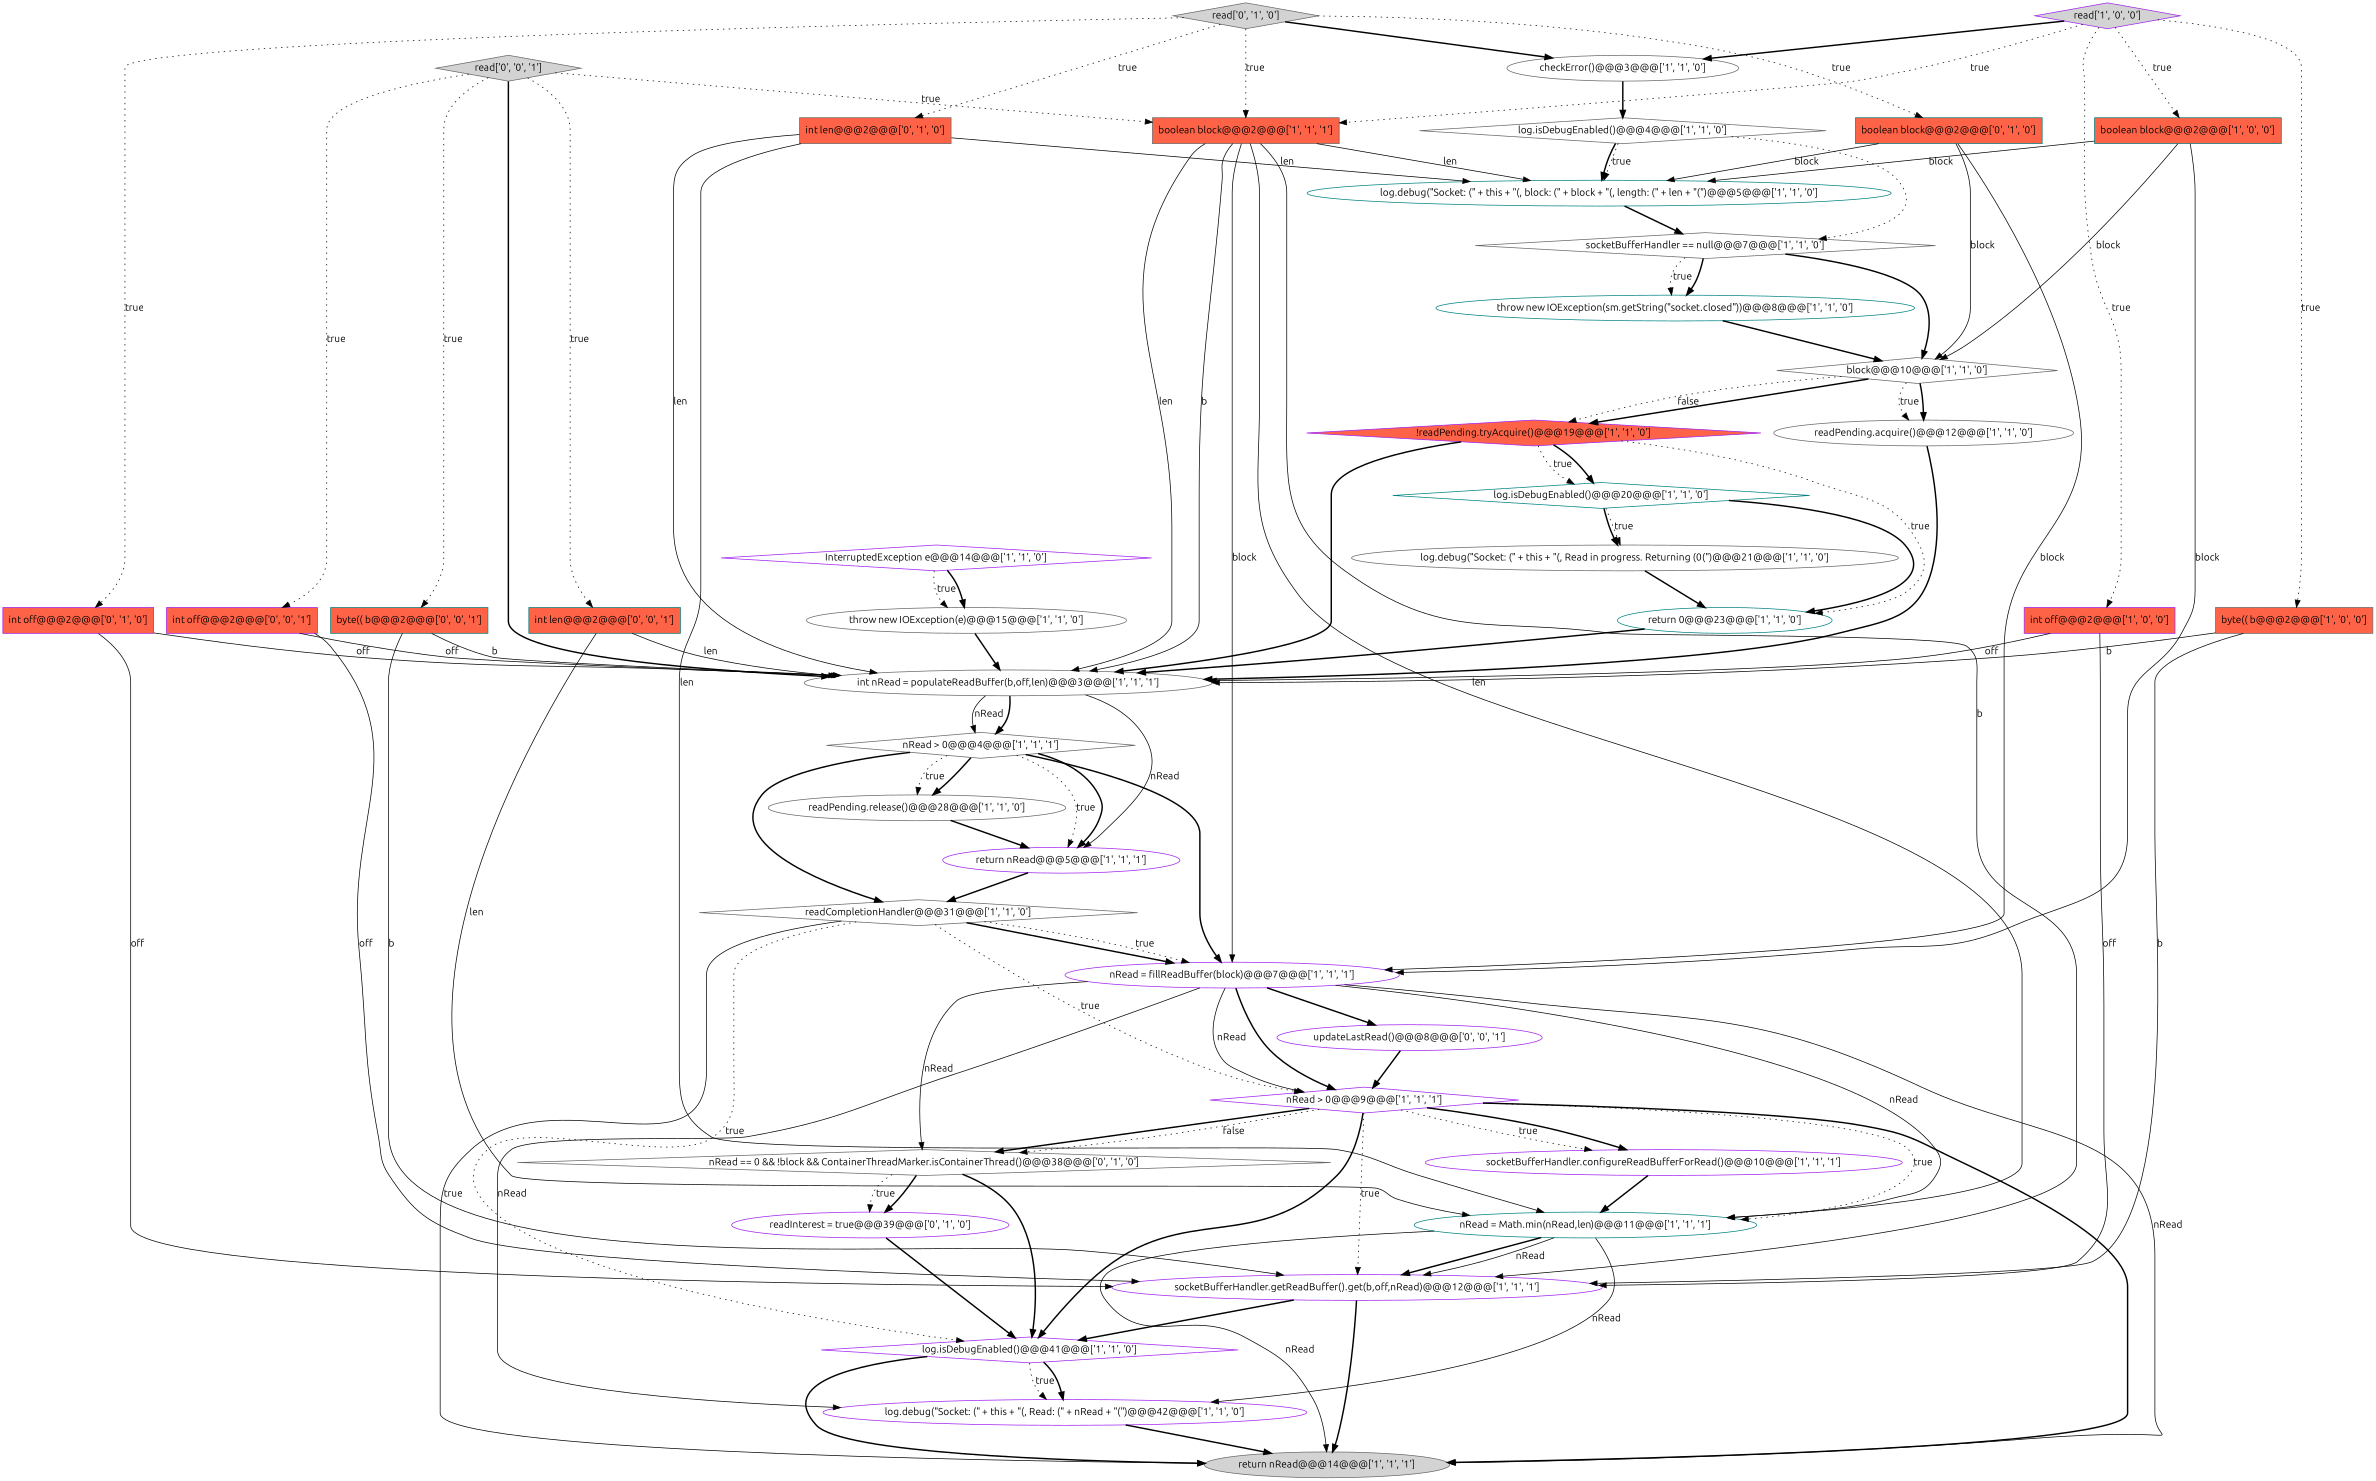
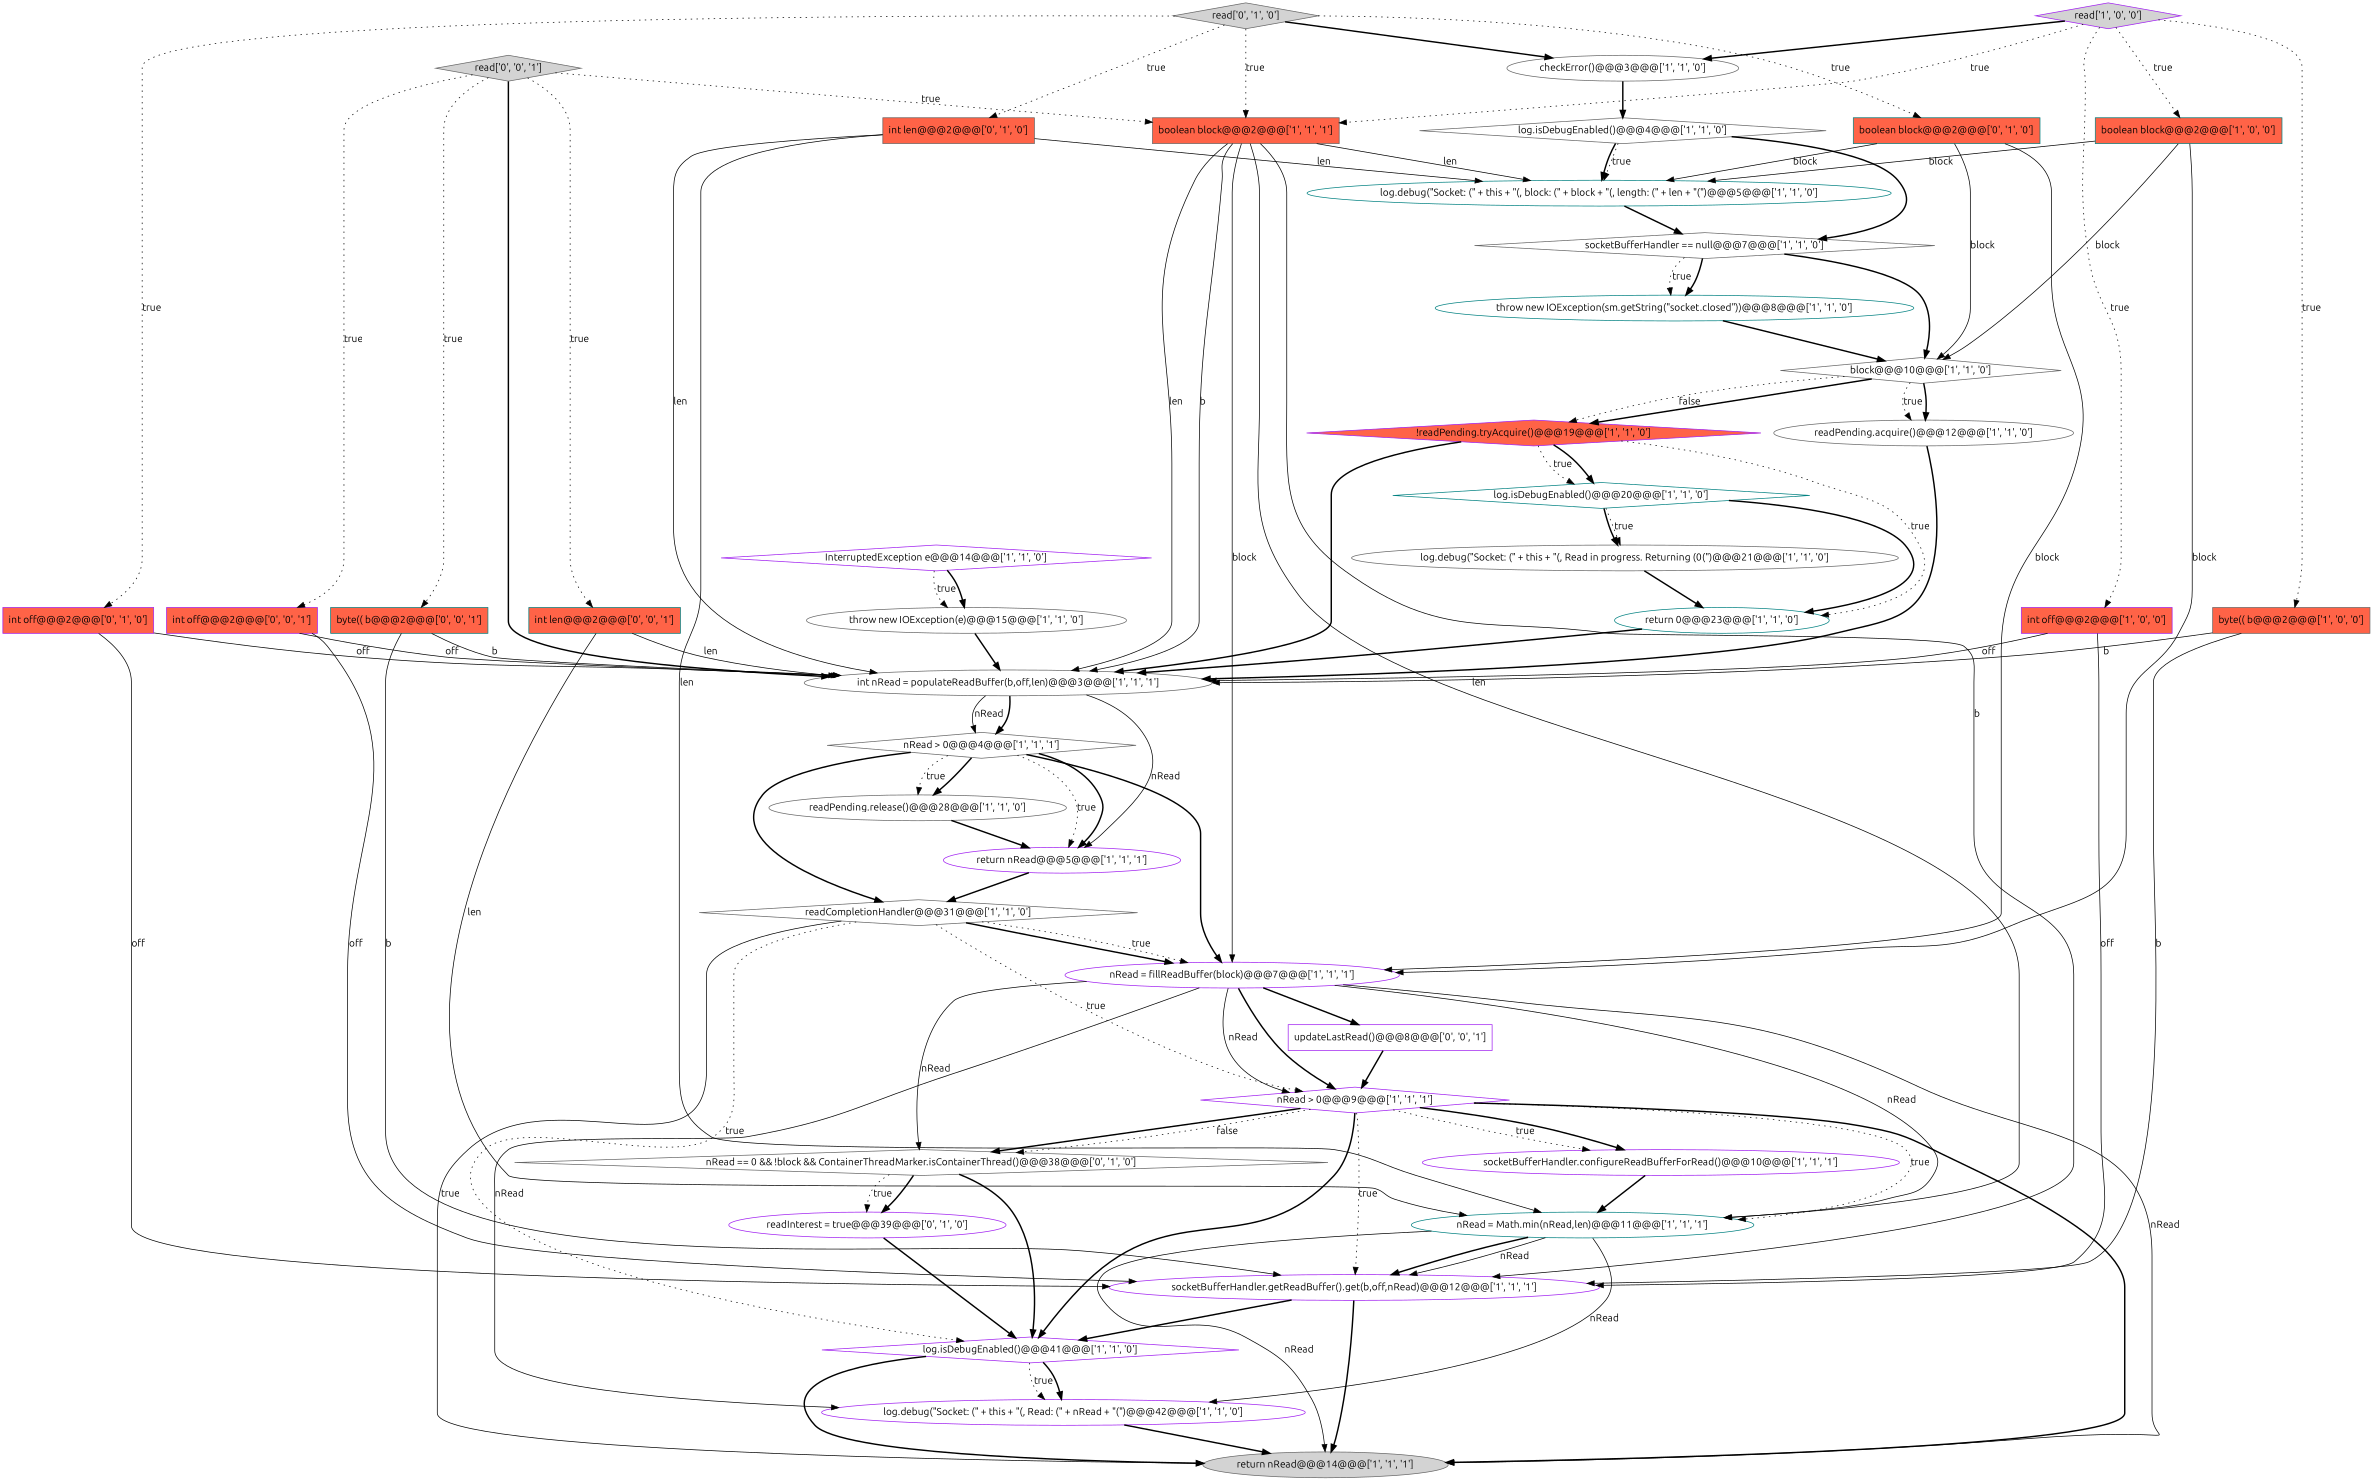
(1860, 159) -> (1860, 159)
(1410, 1038) -> (1390, 1038)
